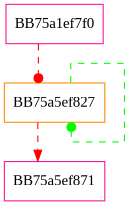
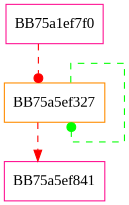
(55, 103) -> (55, 103)
(55, 181) -> (55, 181)
